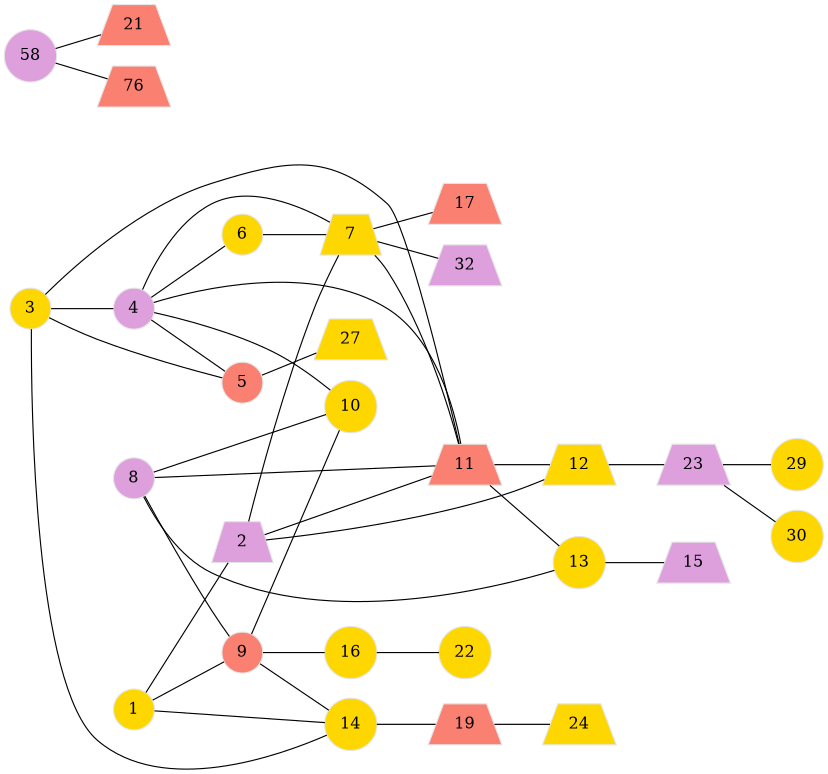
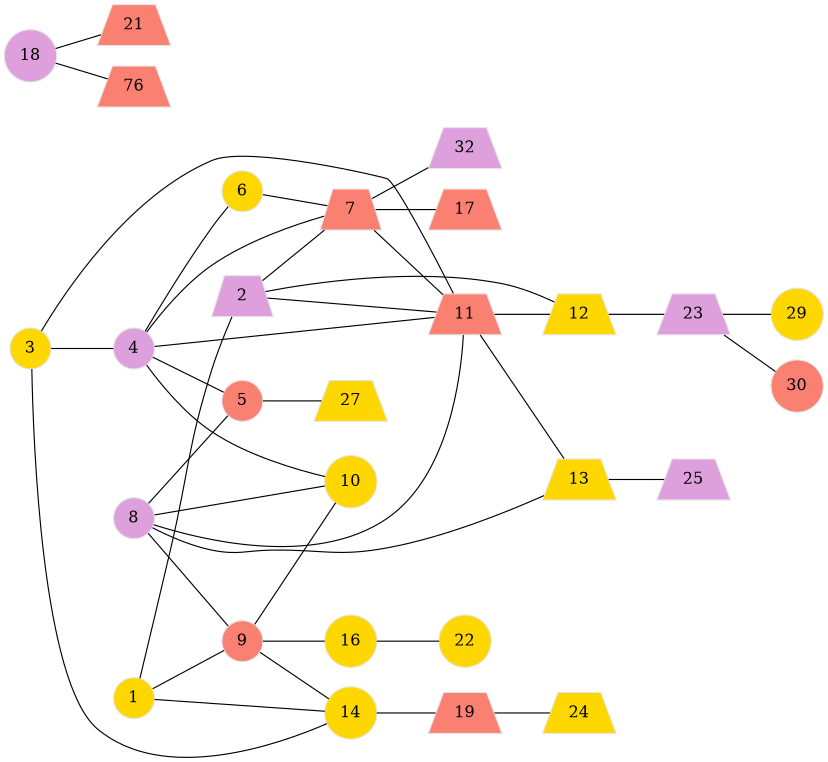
(30, 56) -> (30, 56)
(351, 235) -> (351, 210)
(134, 352) -> (178, 470)
(797, 536) -> (797, 386)
(579, 563) -> (579, 479)
(694, 563) -> (694, 479)
